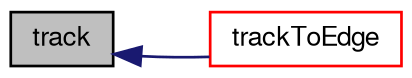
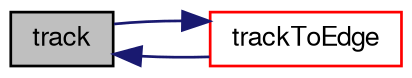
none -> (148, 22)
